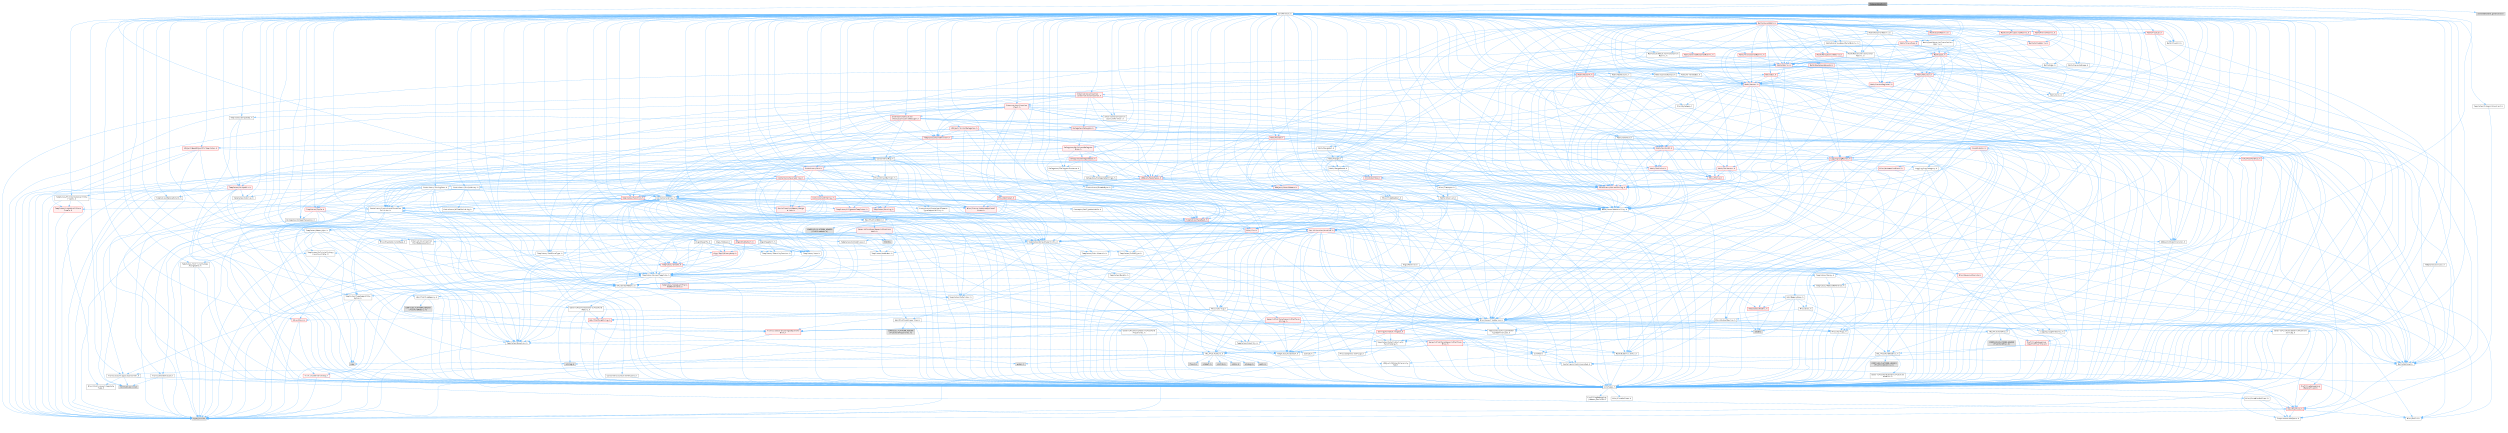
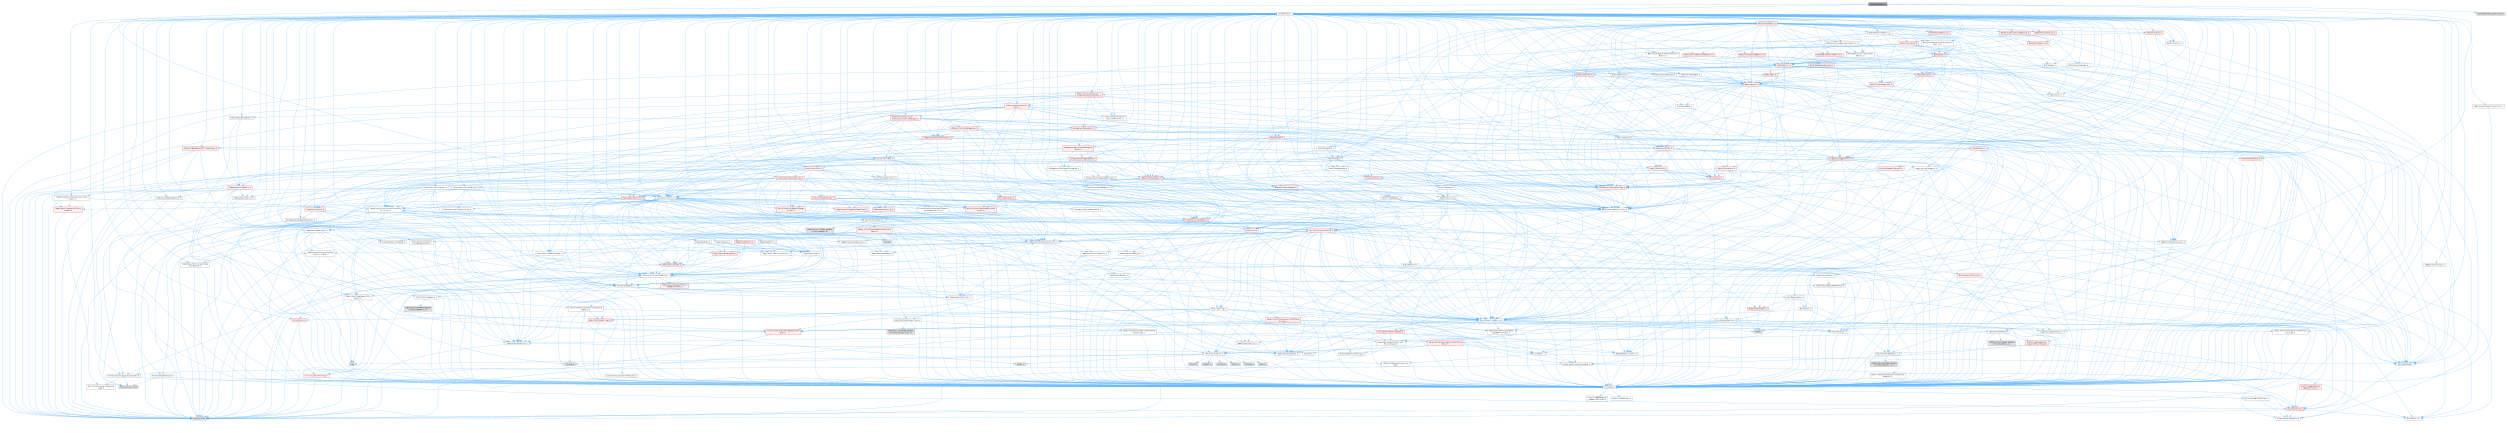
(664, 230) -> (661, 230)
(1088, 248) -> (812, 249)
